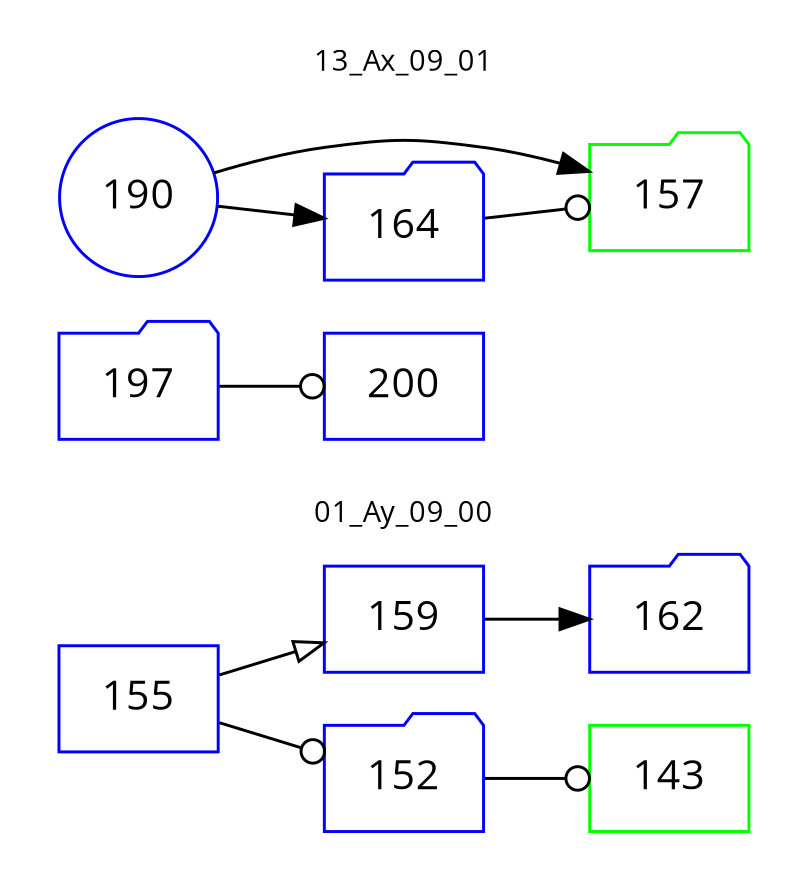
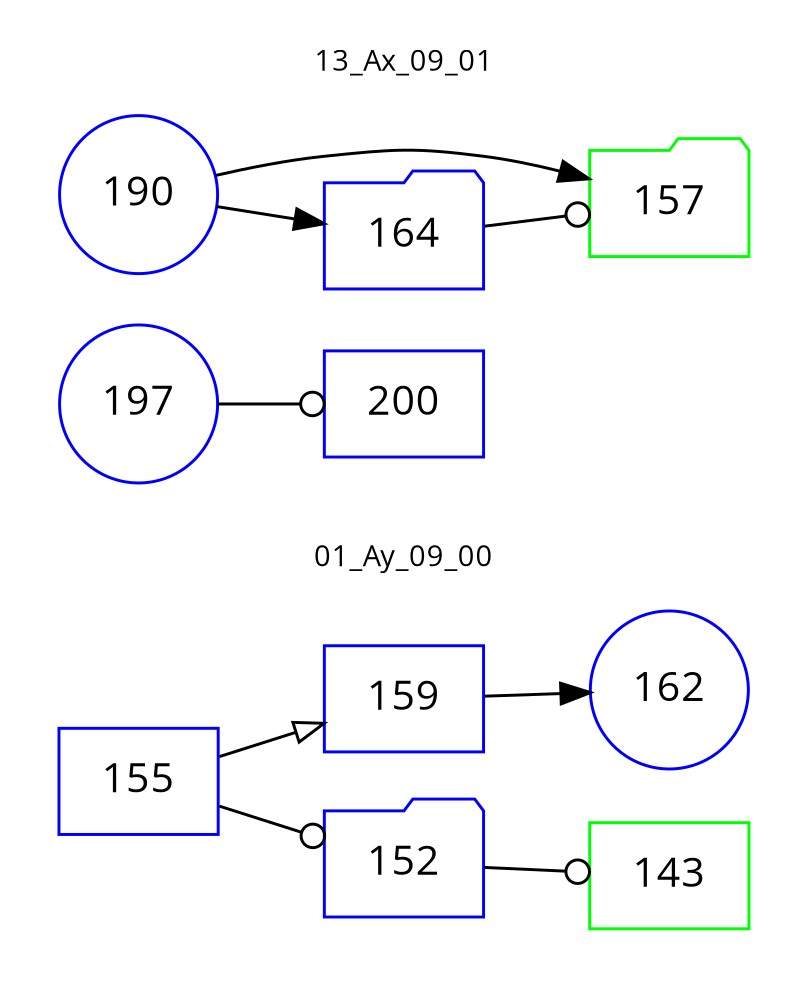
(139, 386) -> (139, 404)
(669, 619) -> (669, 690)
